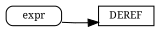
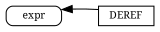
(75, 23) -> (85, 9)
